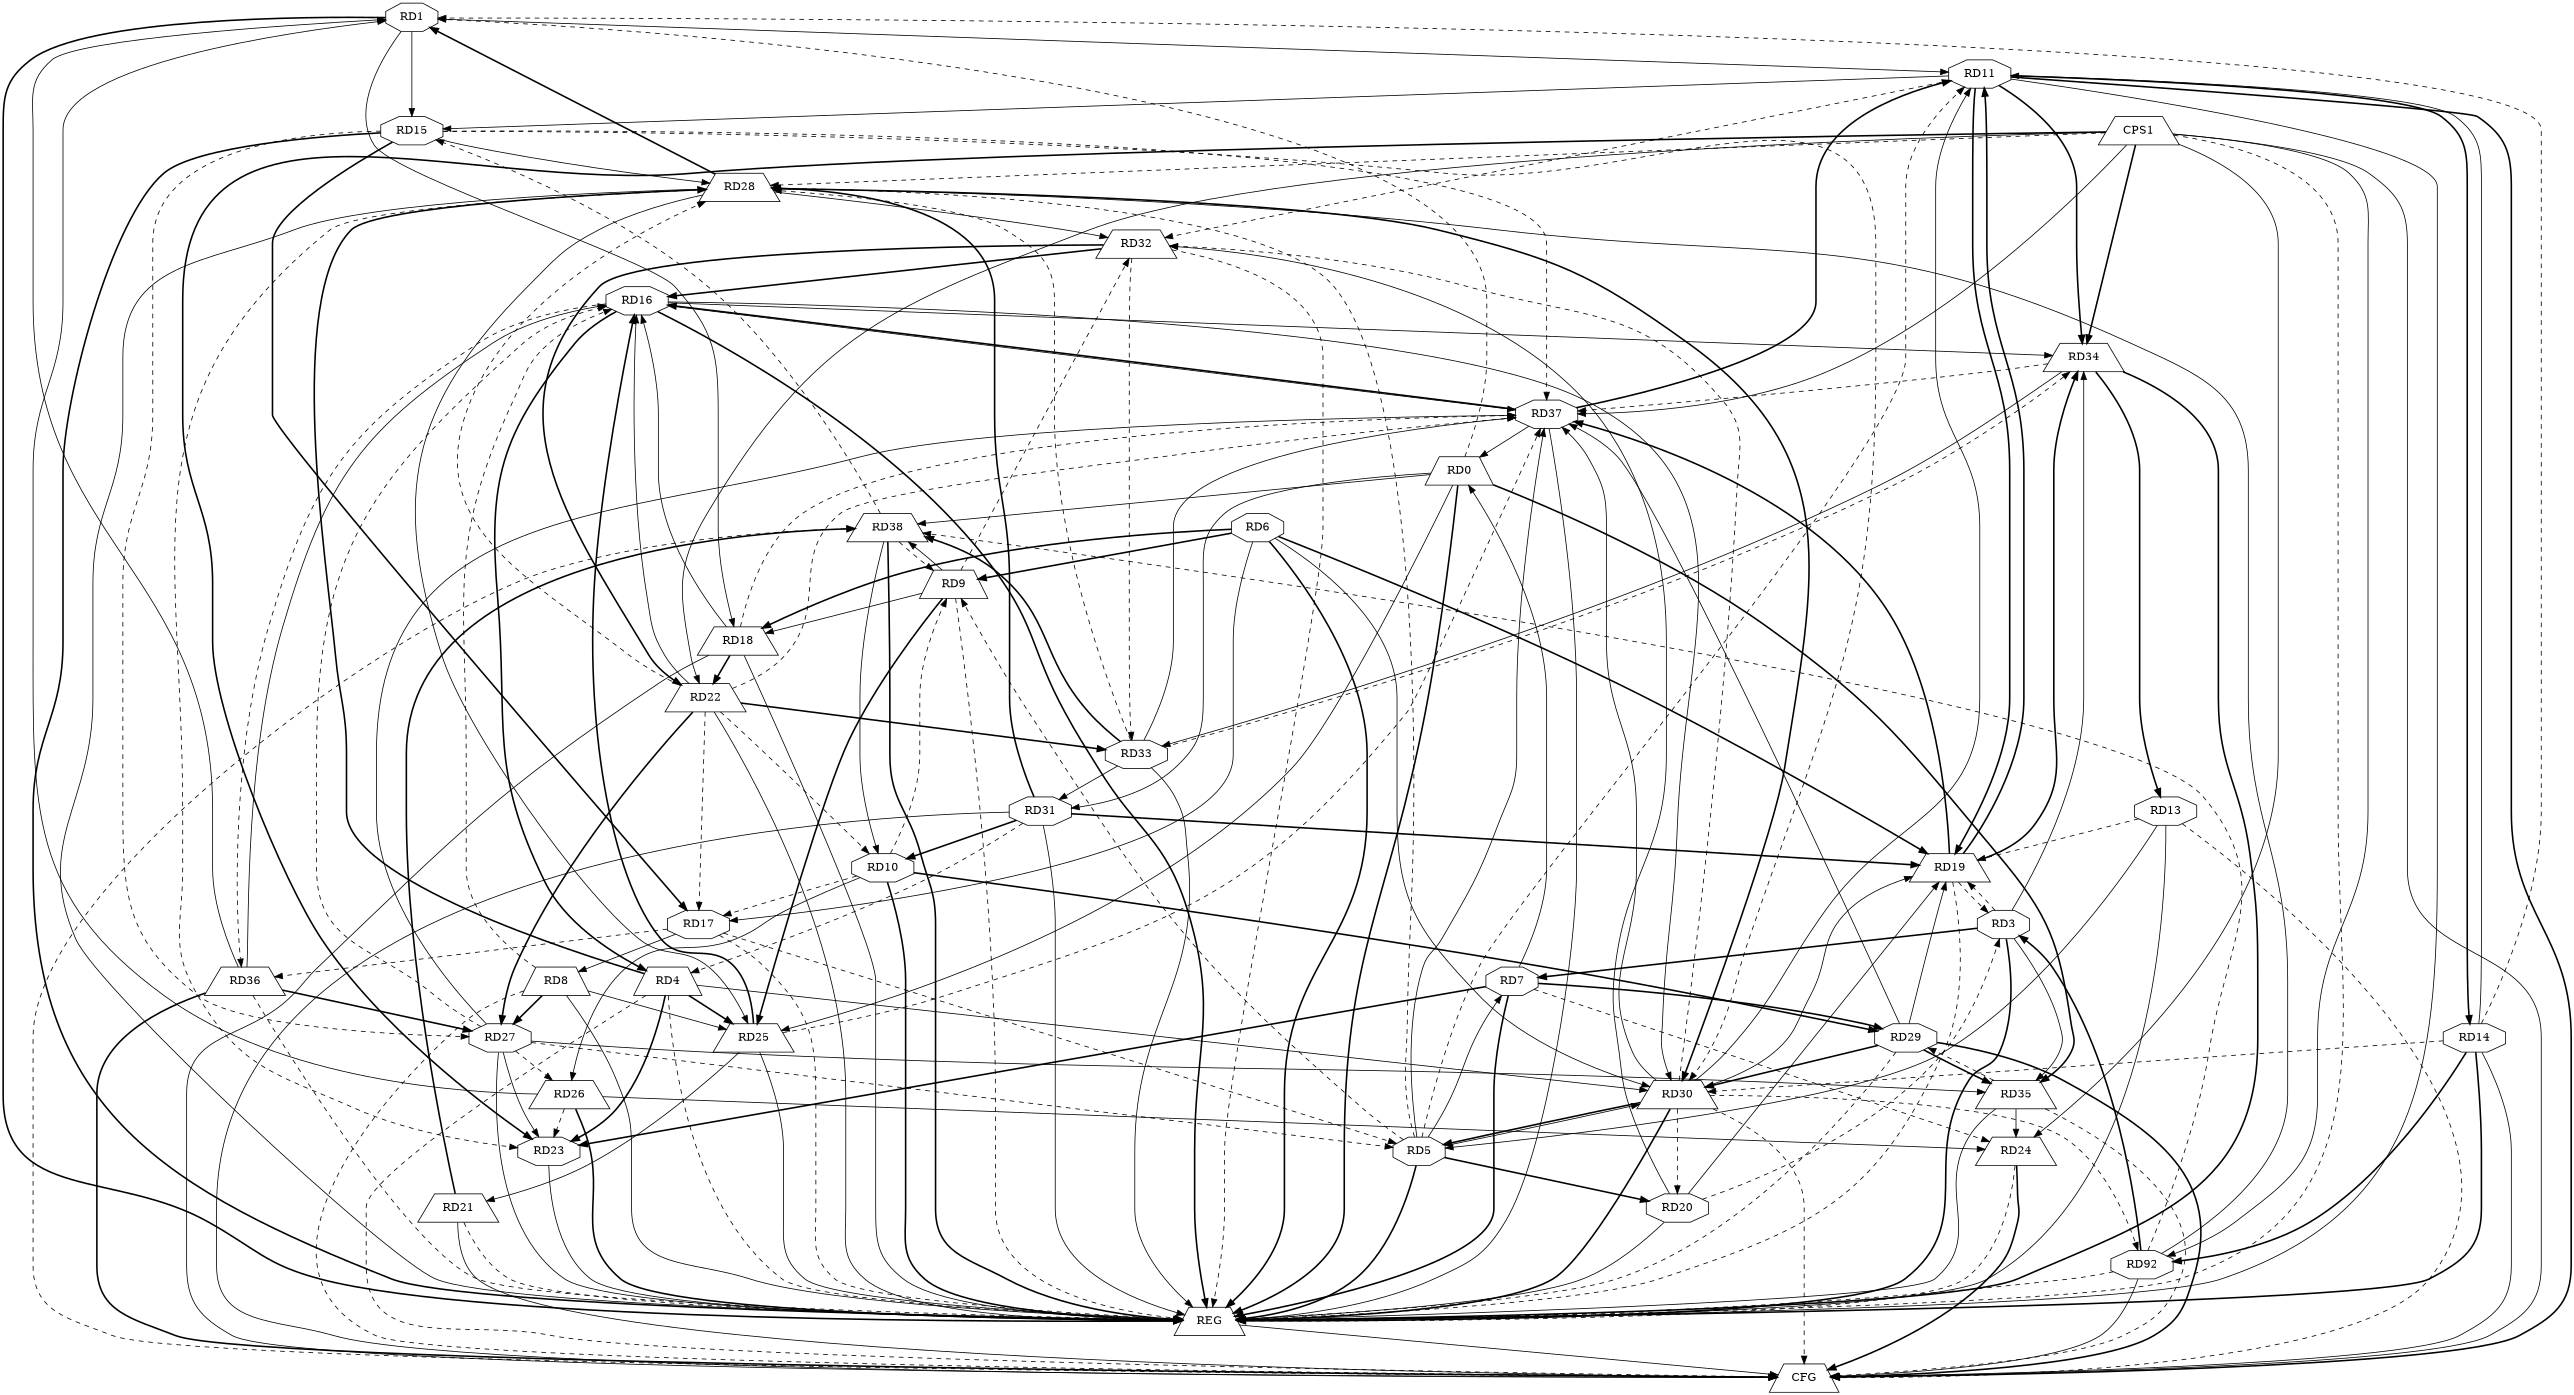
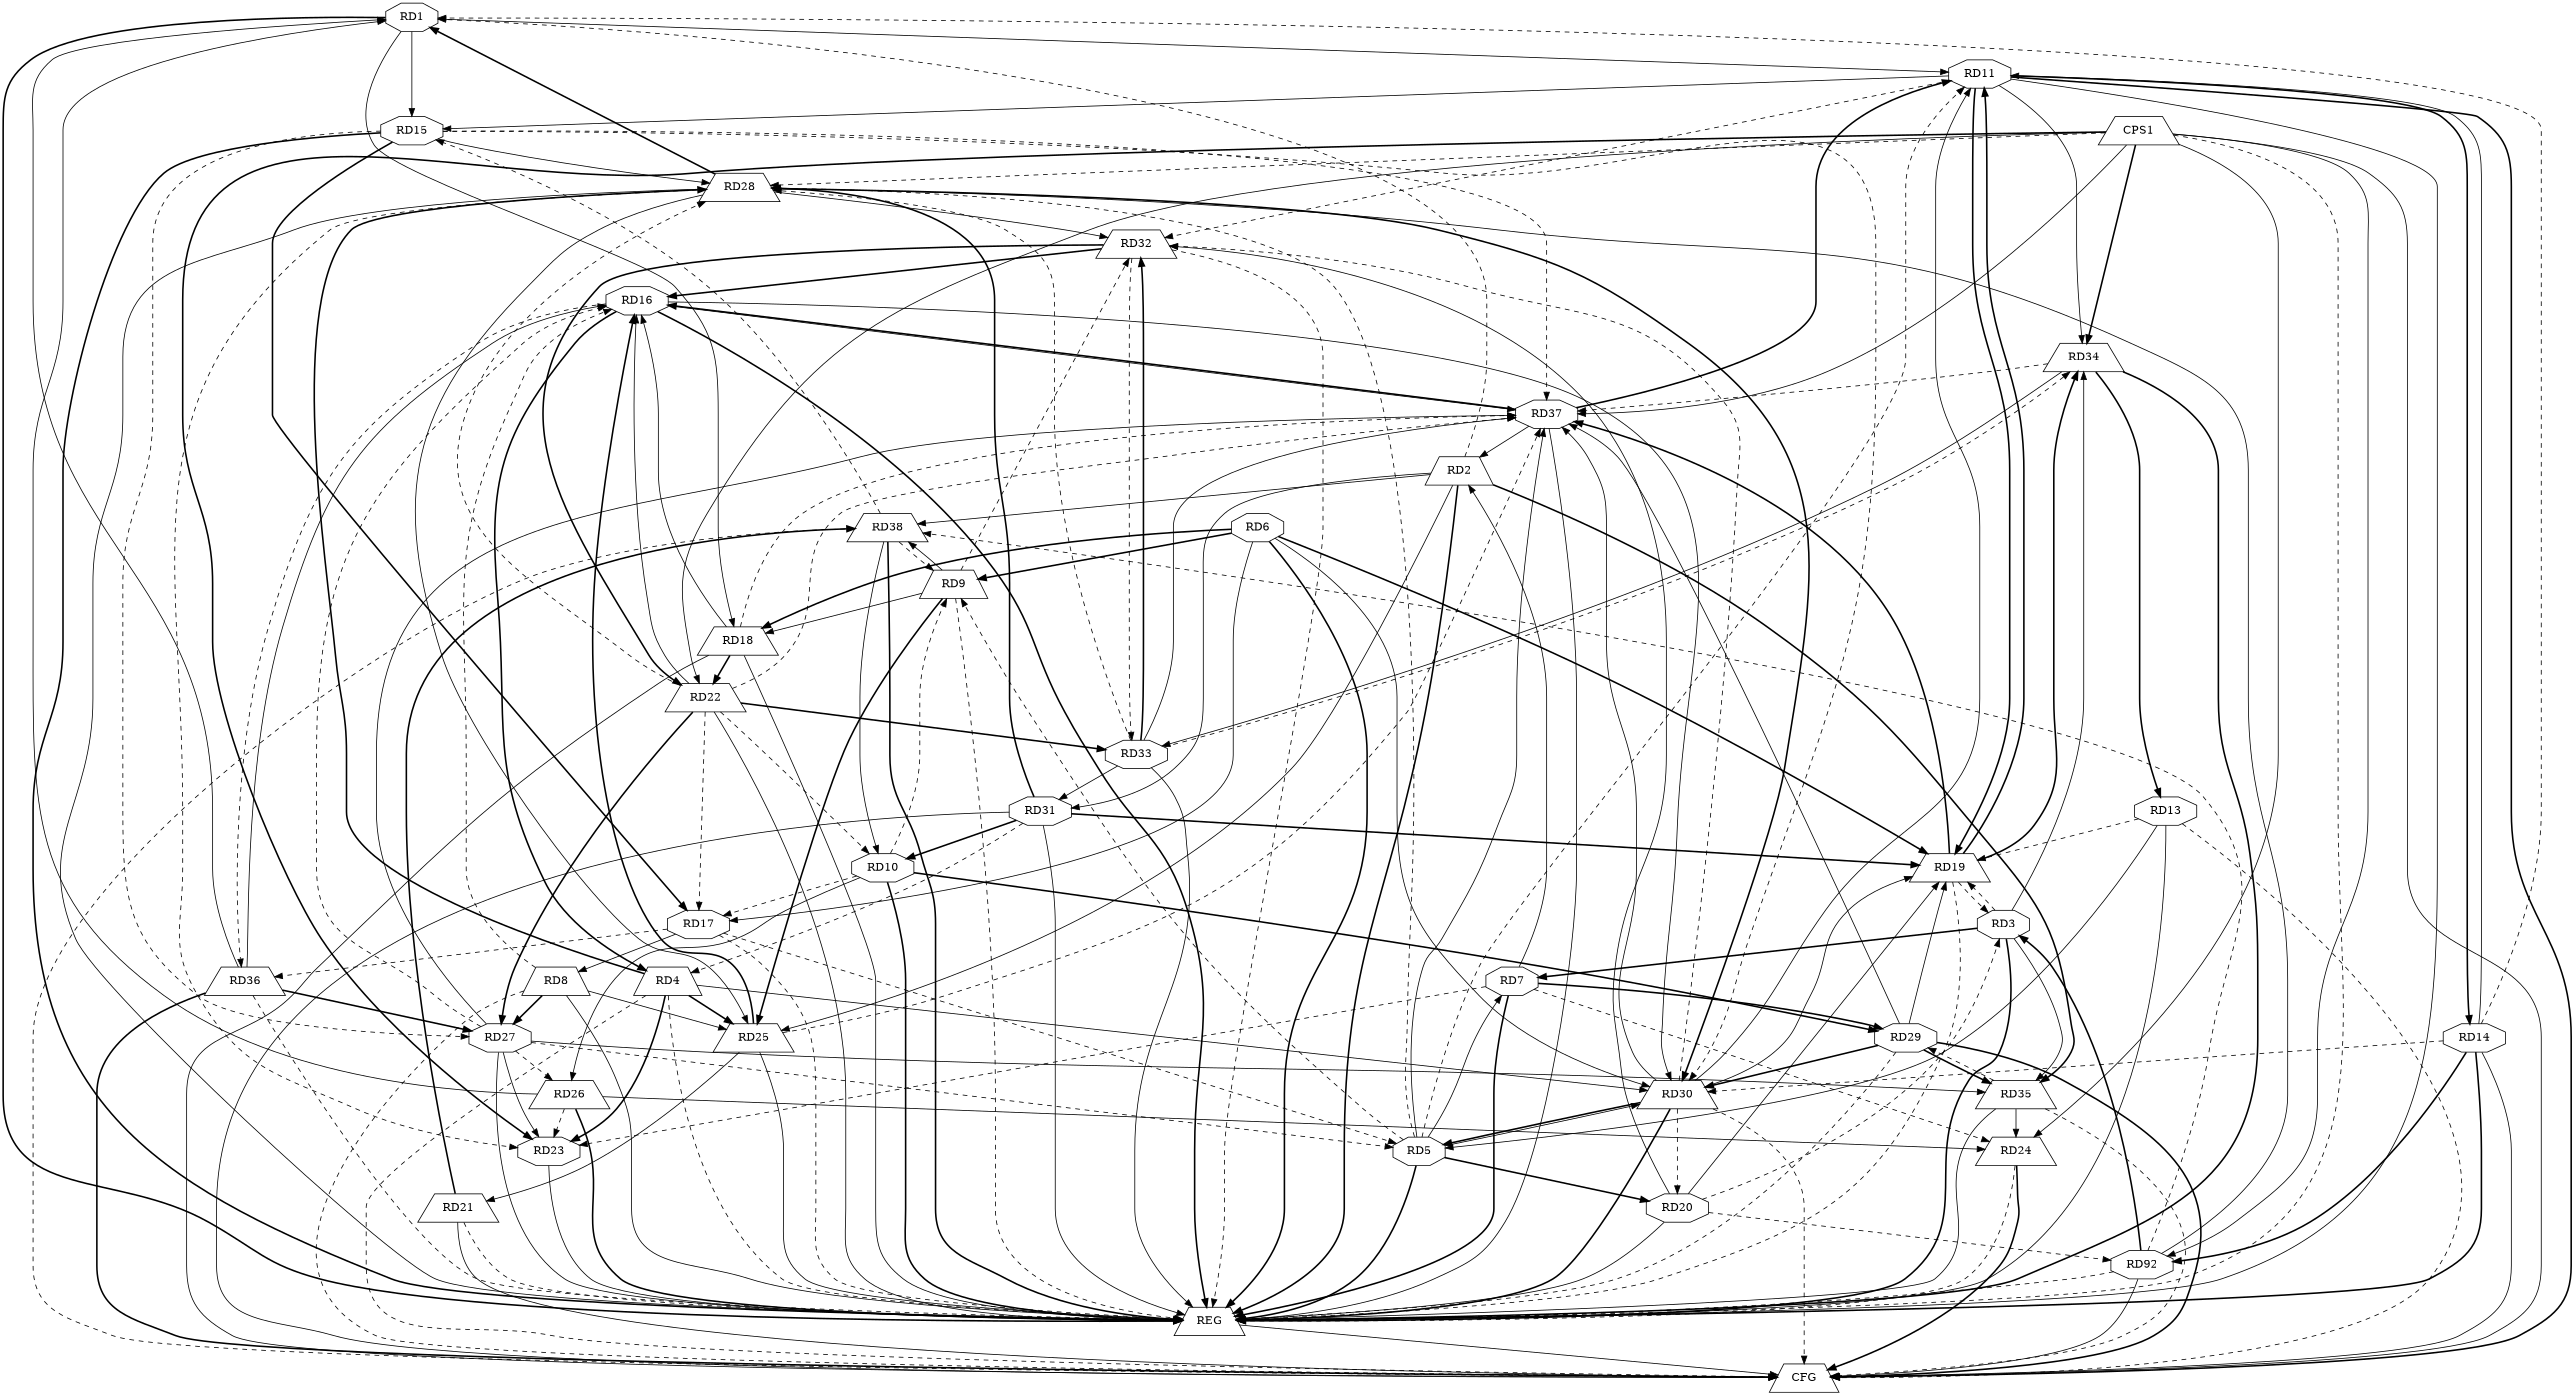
(2077, 188) -> (2077, 188)
(1322, 328) -> none
(1459, 471) -> (1459, 471)
(1040, 627) -> (1143, 515)
(1014, 1069) -> (1014, 1069)
(1941, 1107) -> (1906, 1236)
